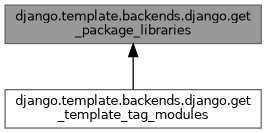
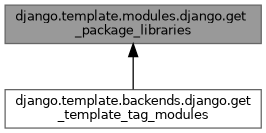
(133, 24) -> (133, 24)
